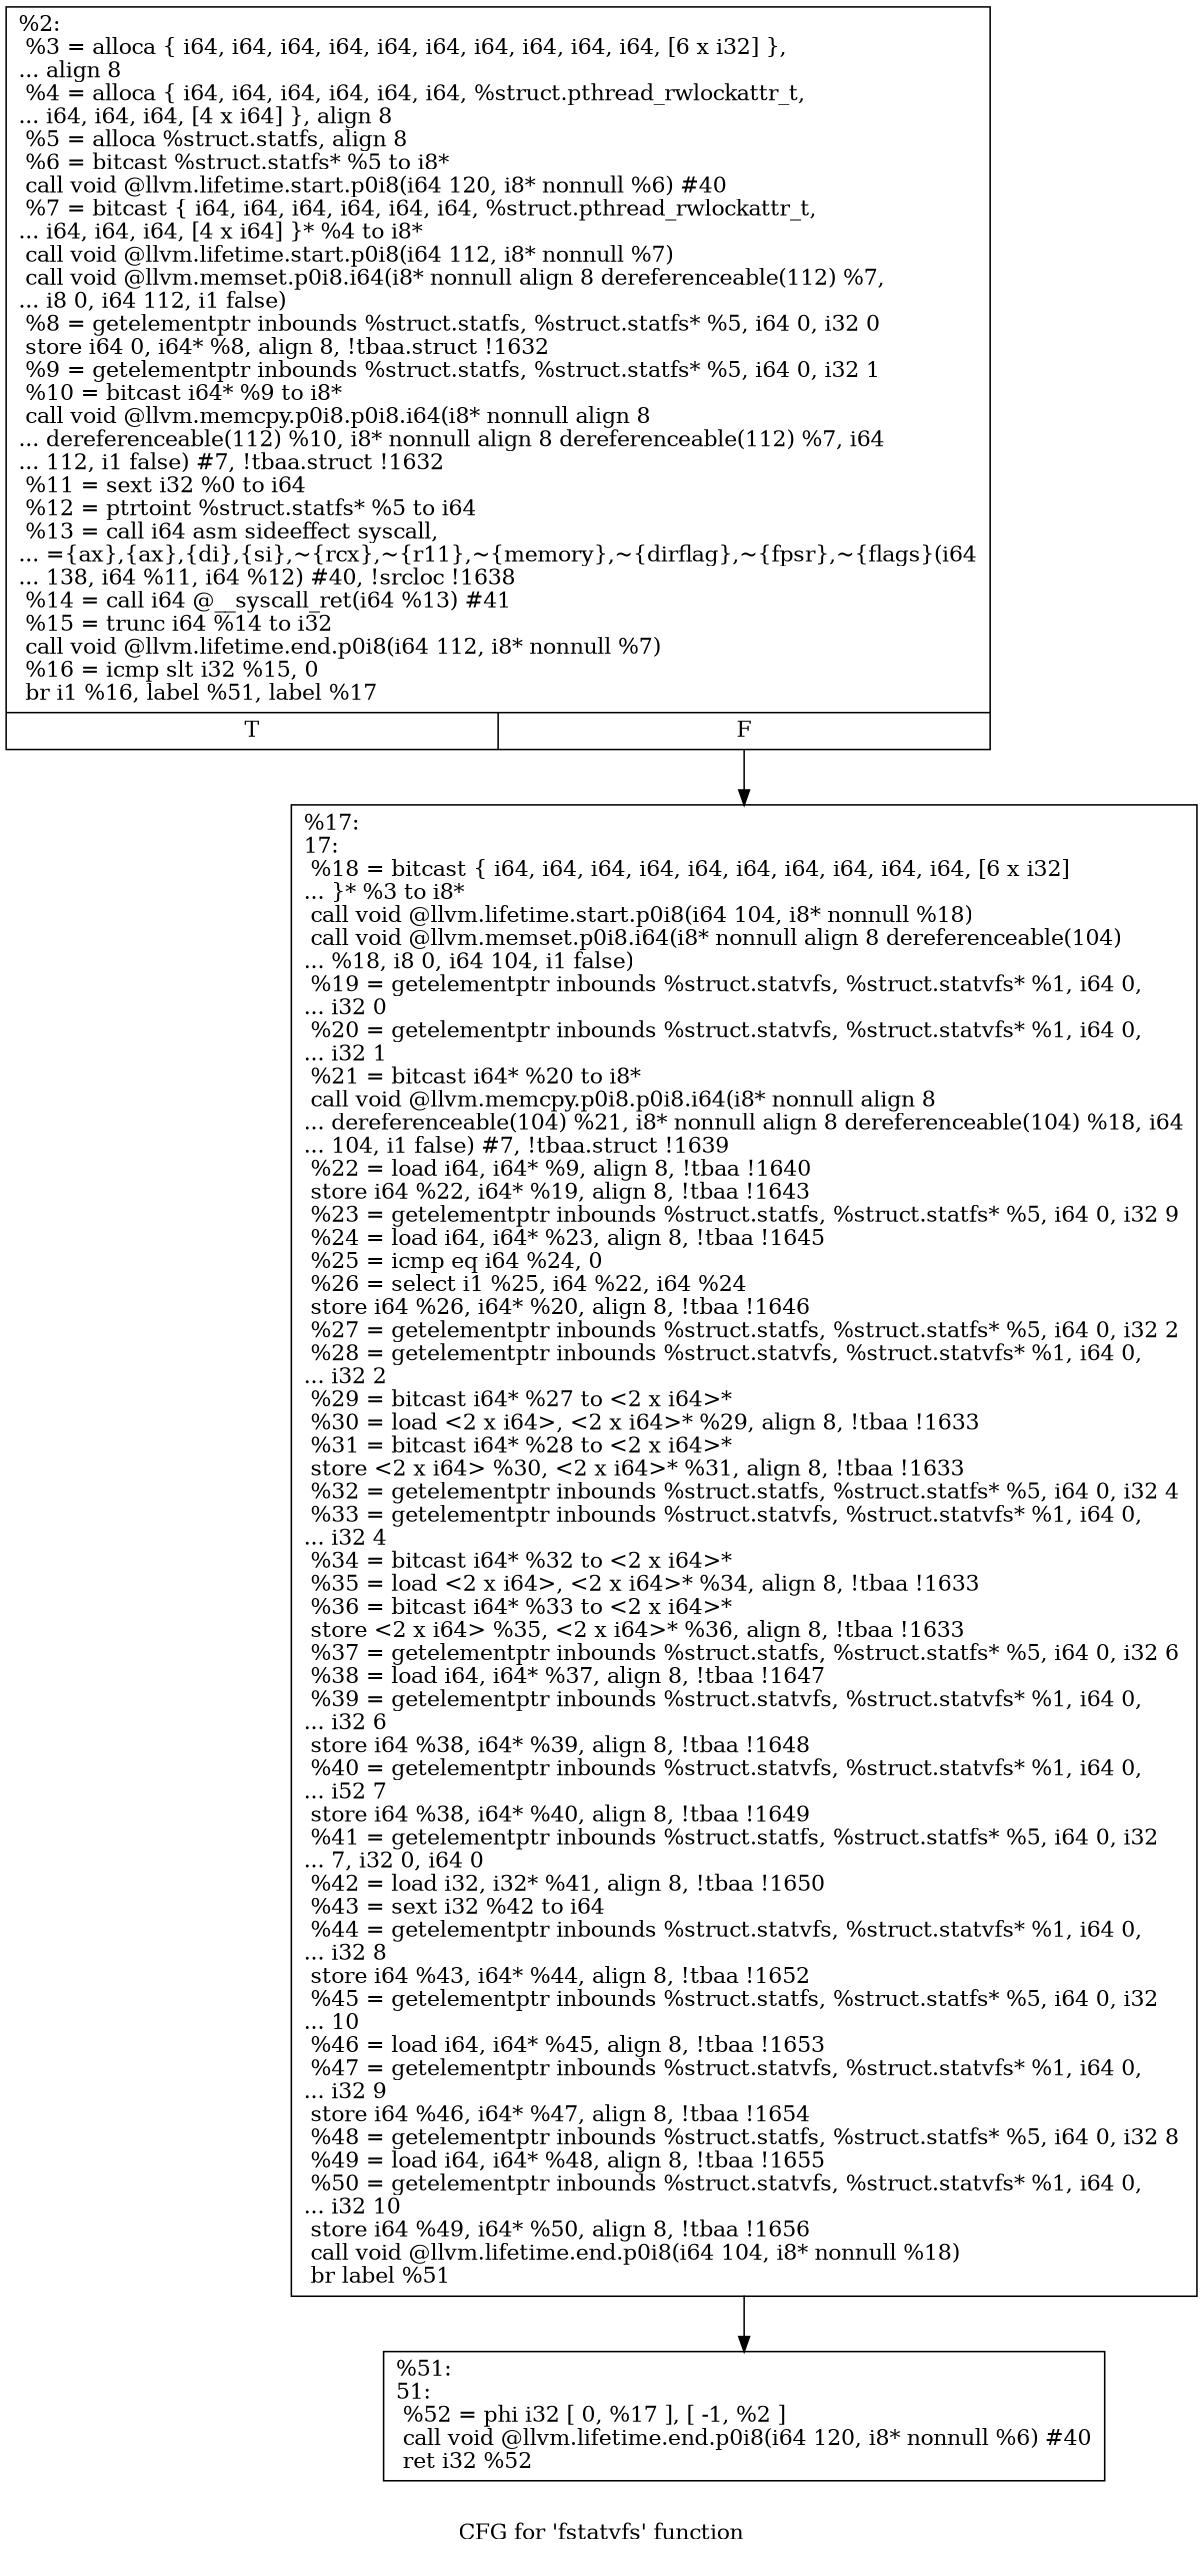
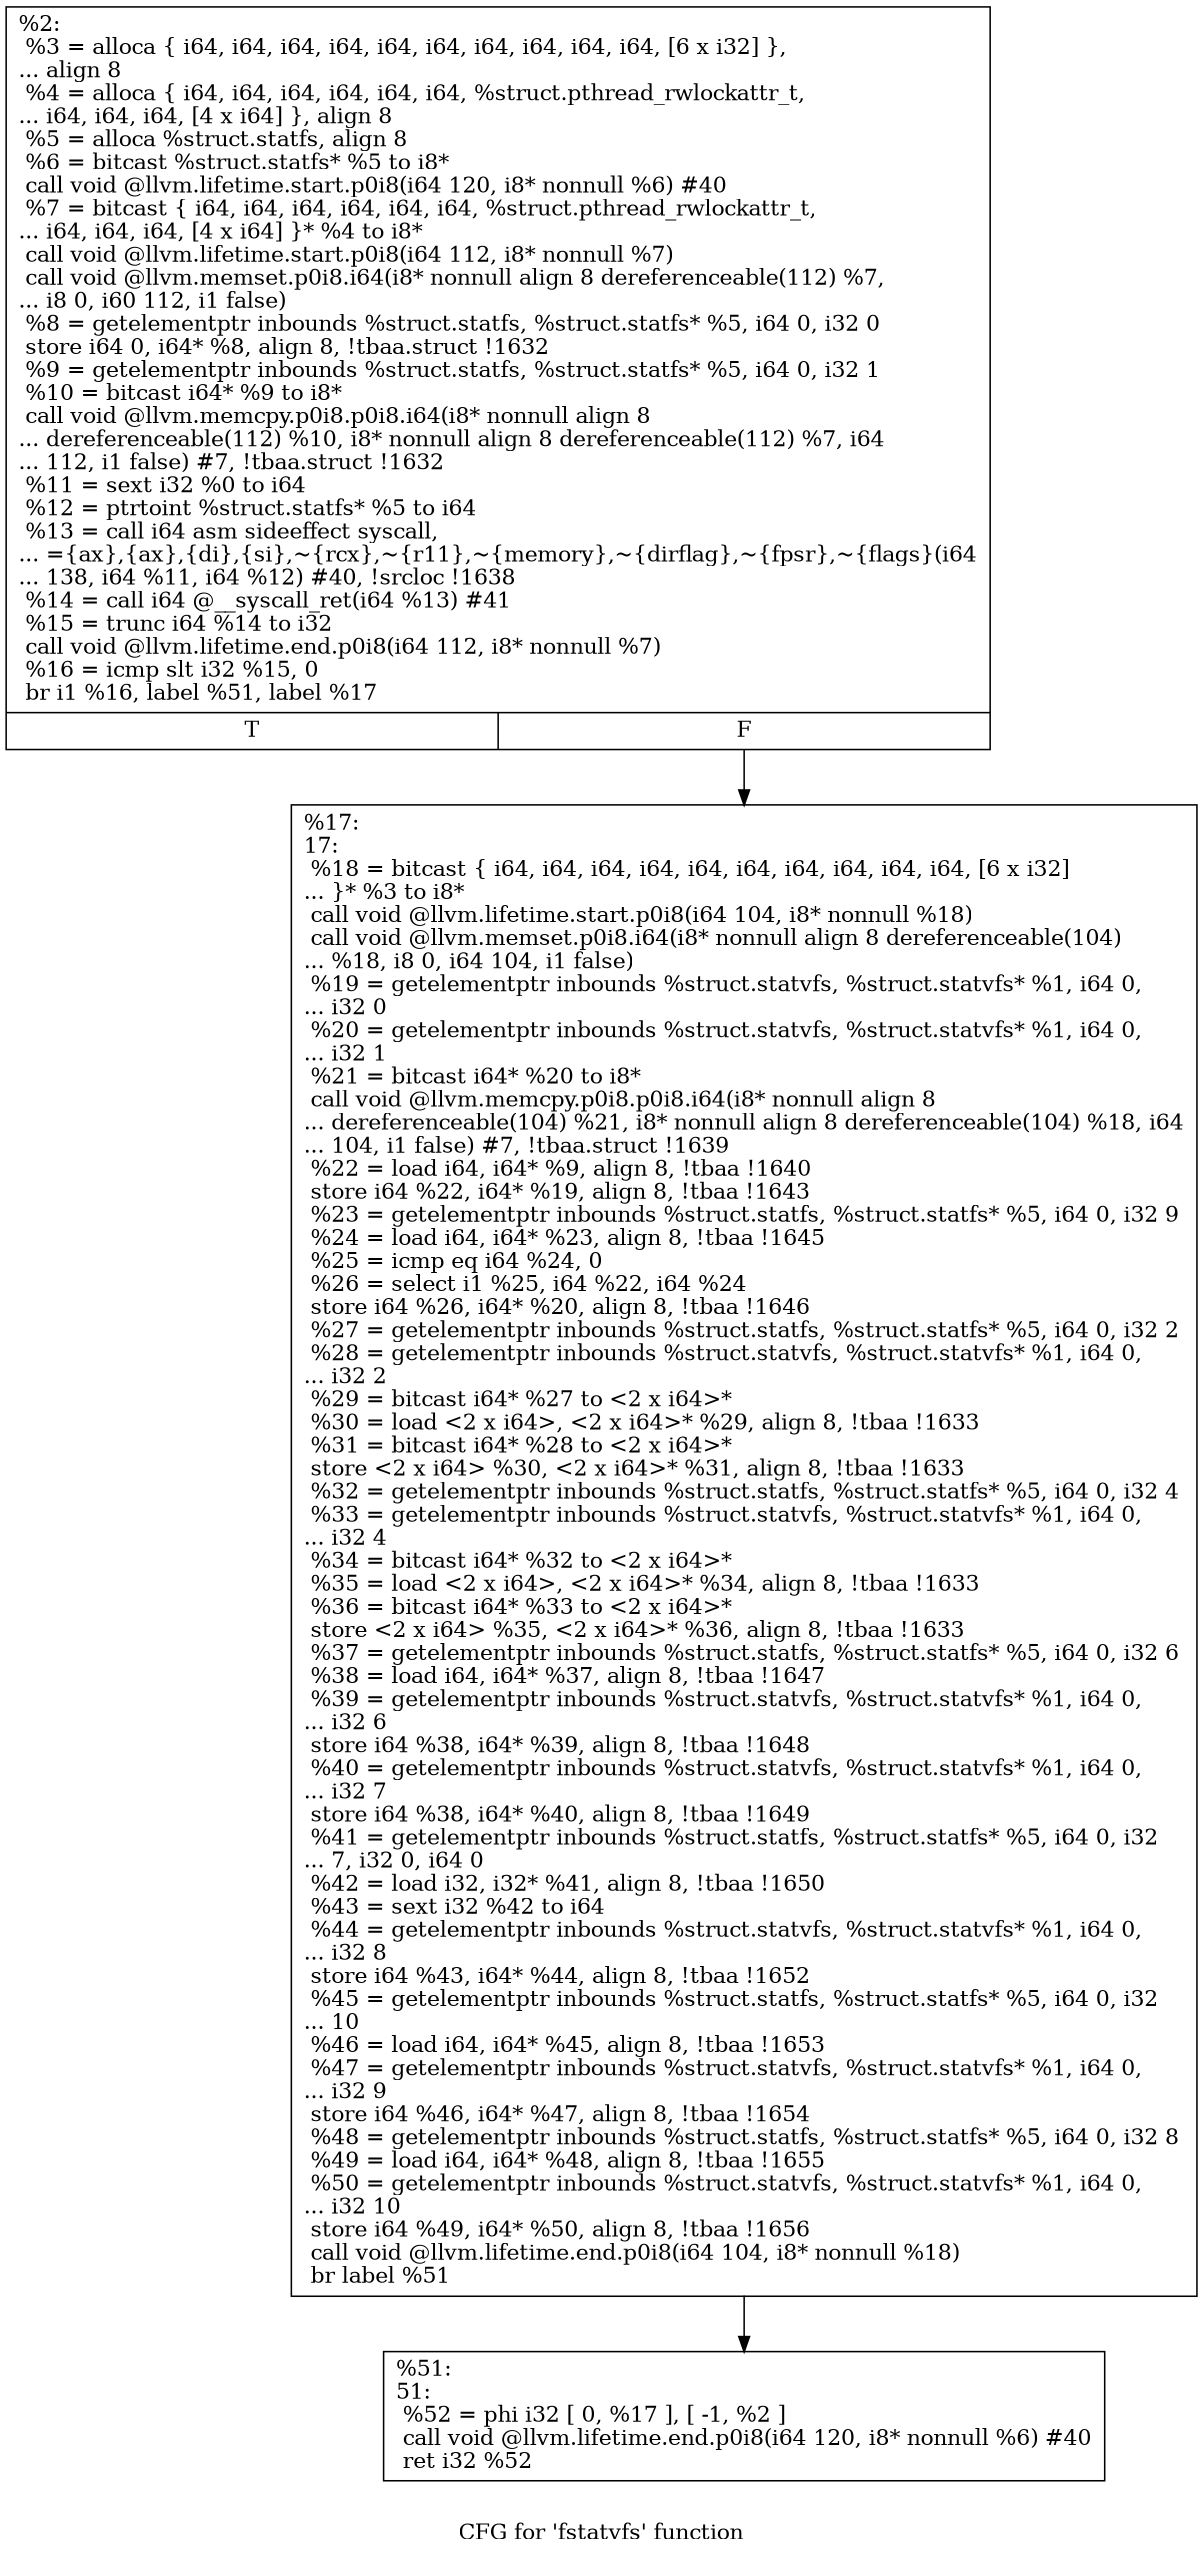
(153, 301) -> (153, 301)
(346, 1792) -> (346, 1792)
